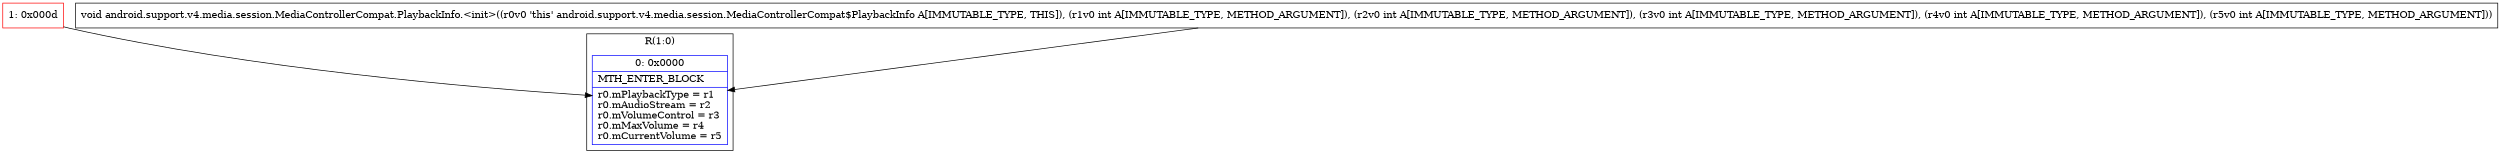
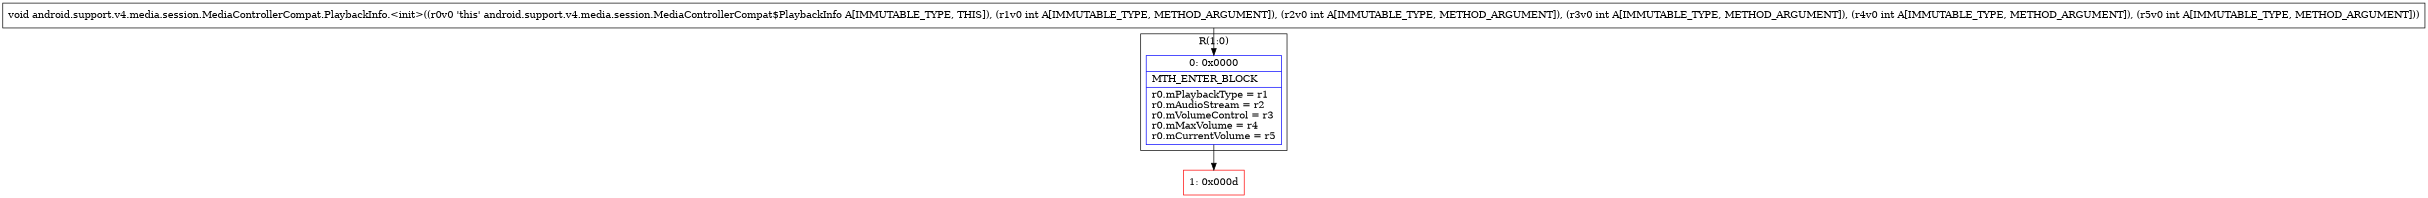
(323, 70) -> (1214, 155)
